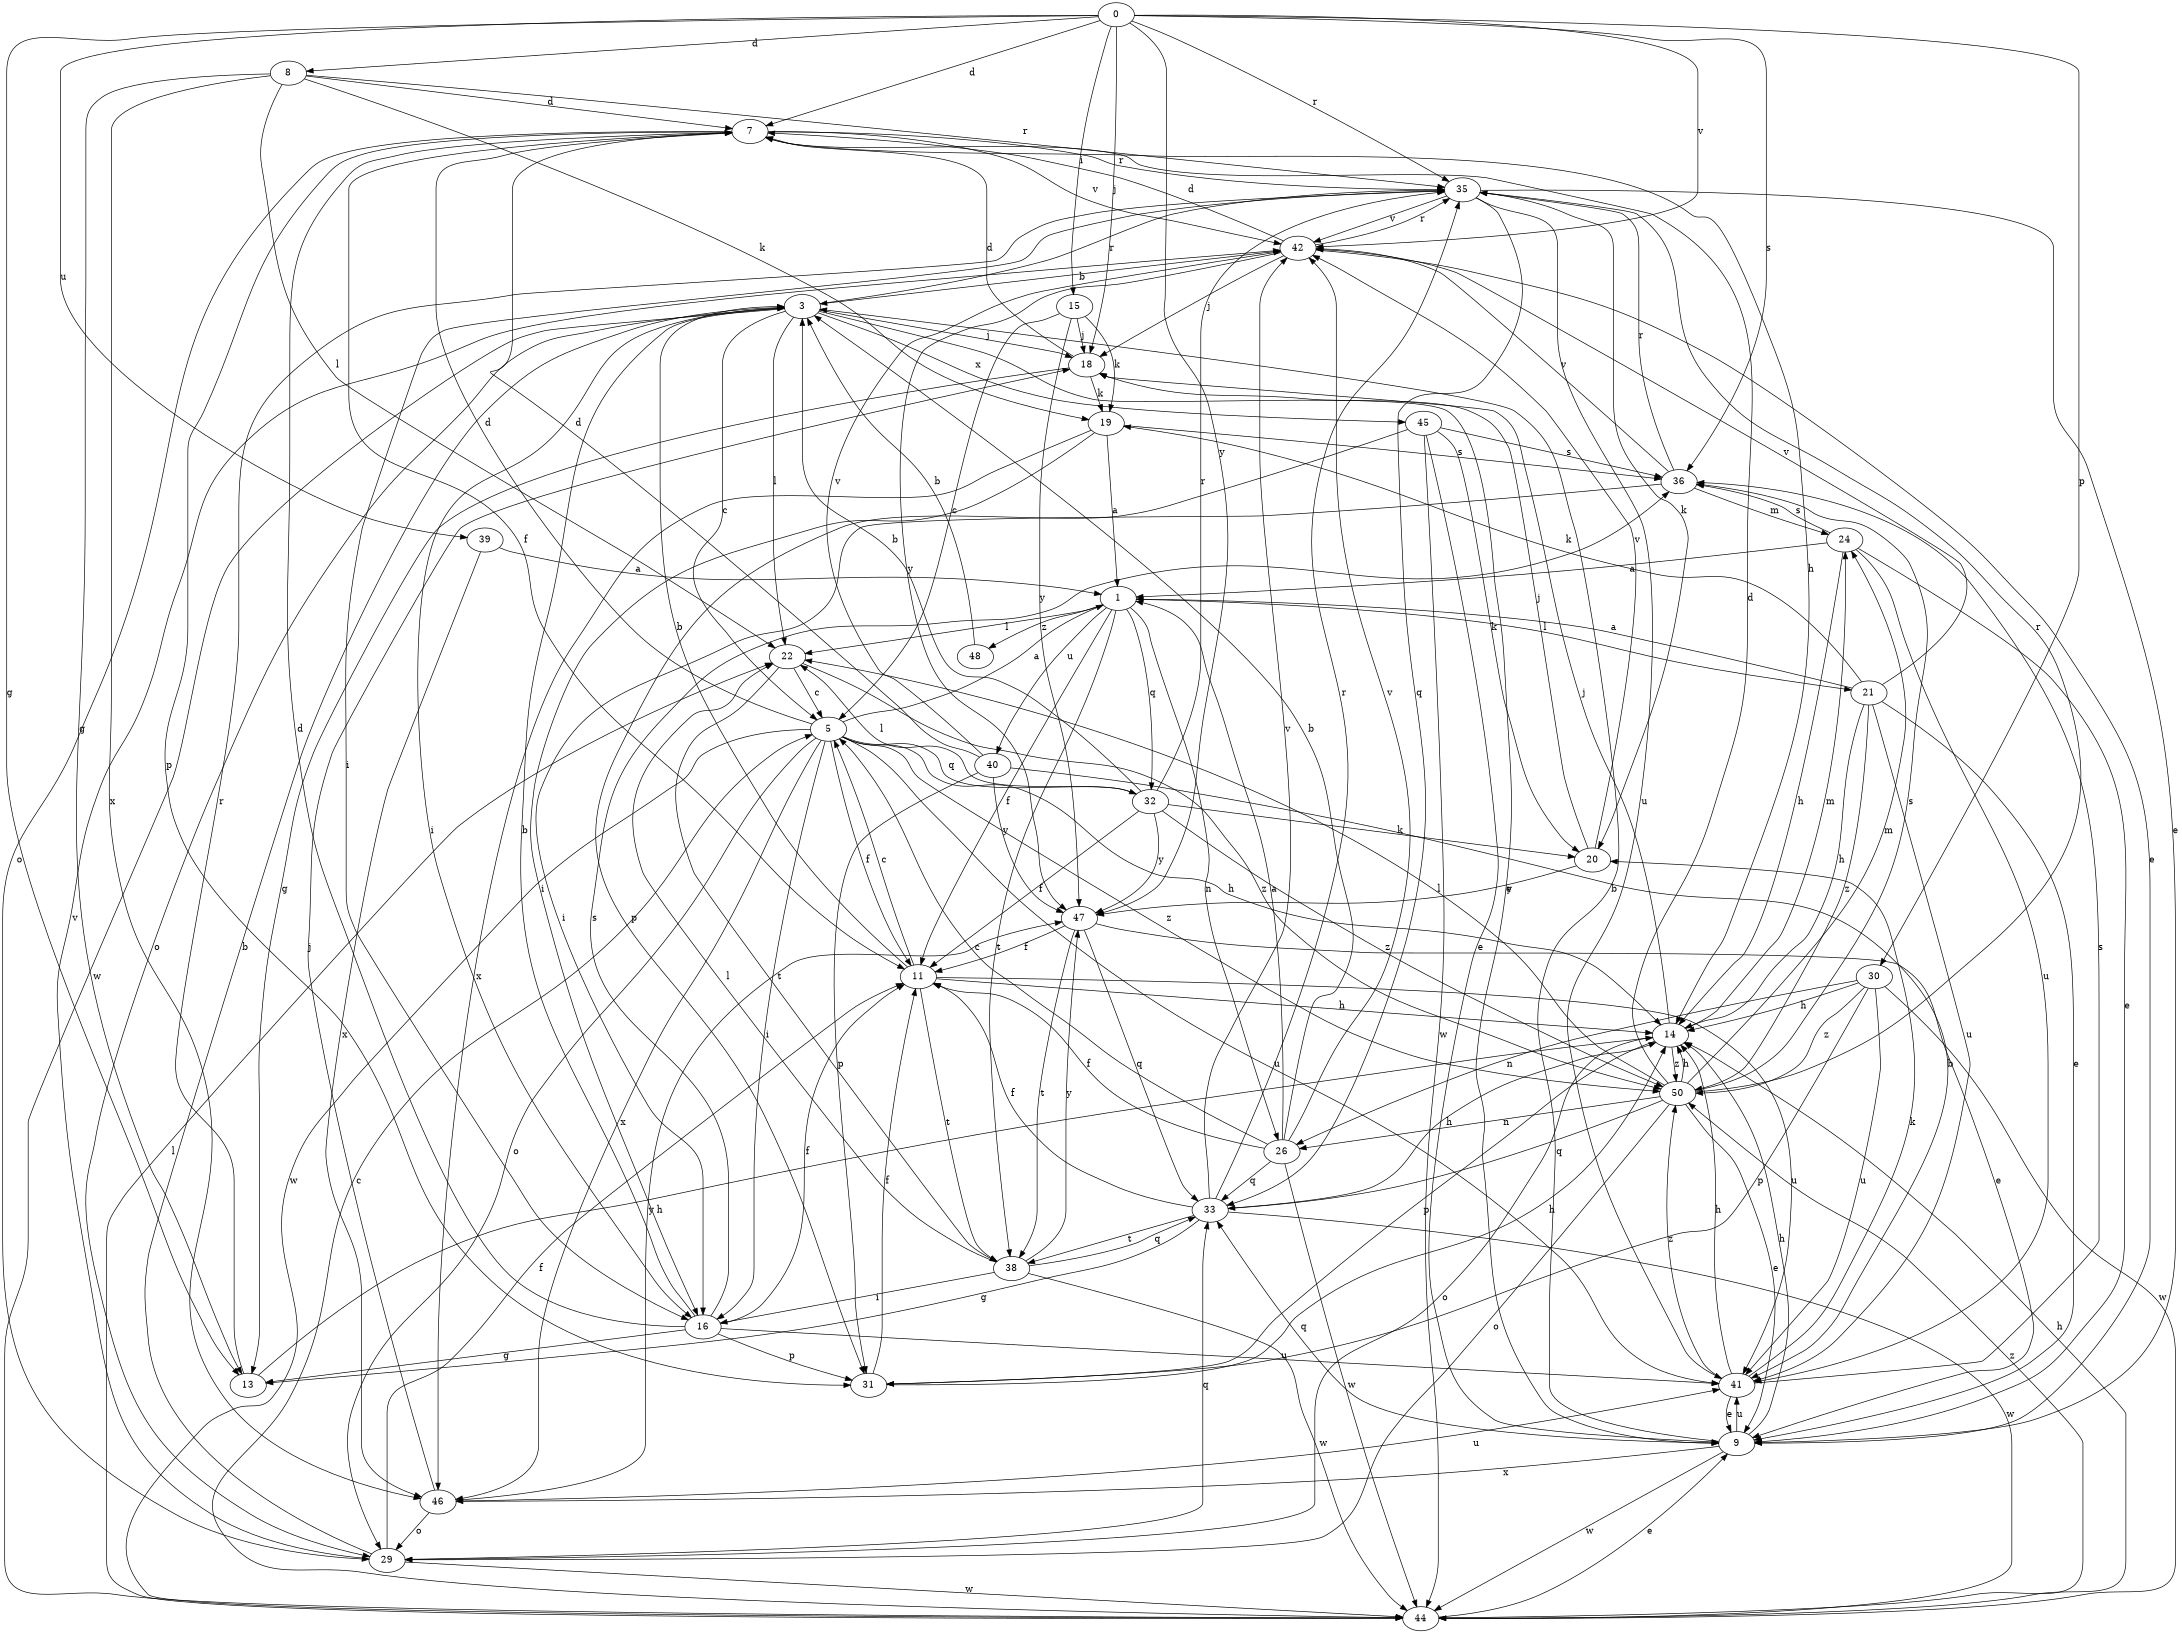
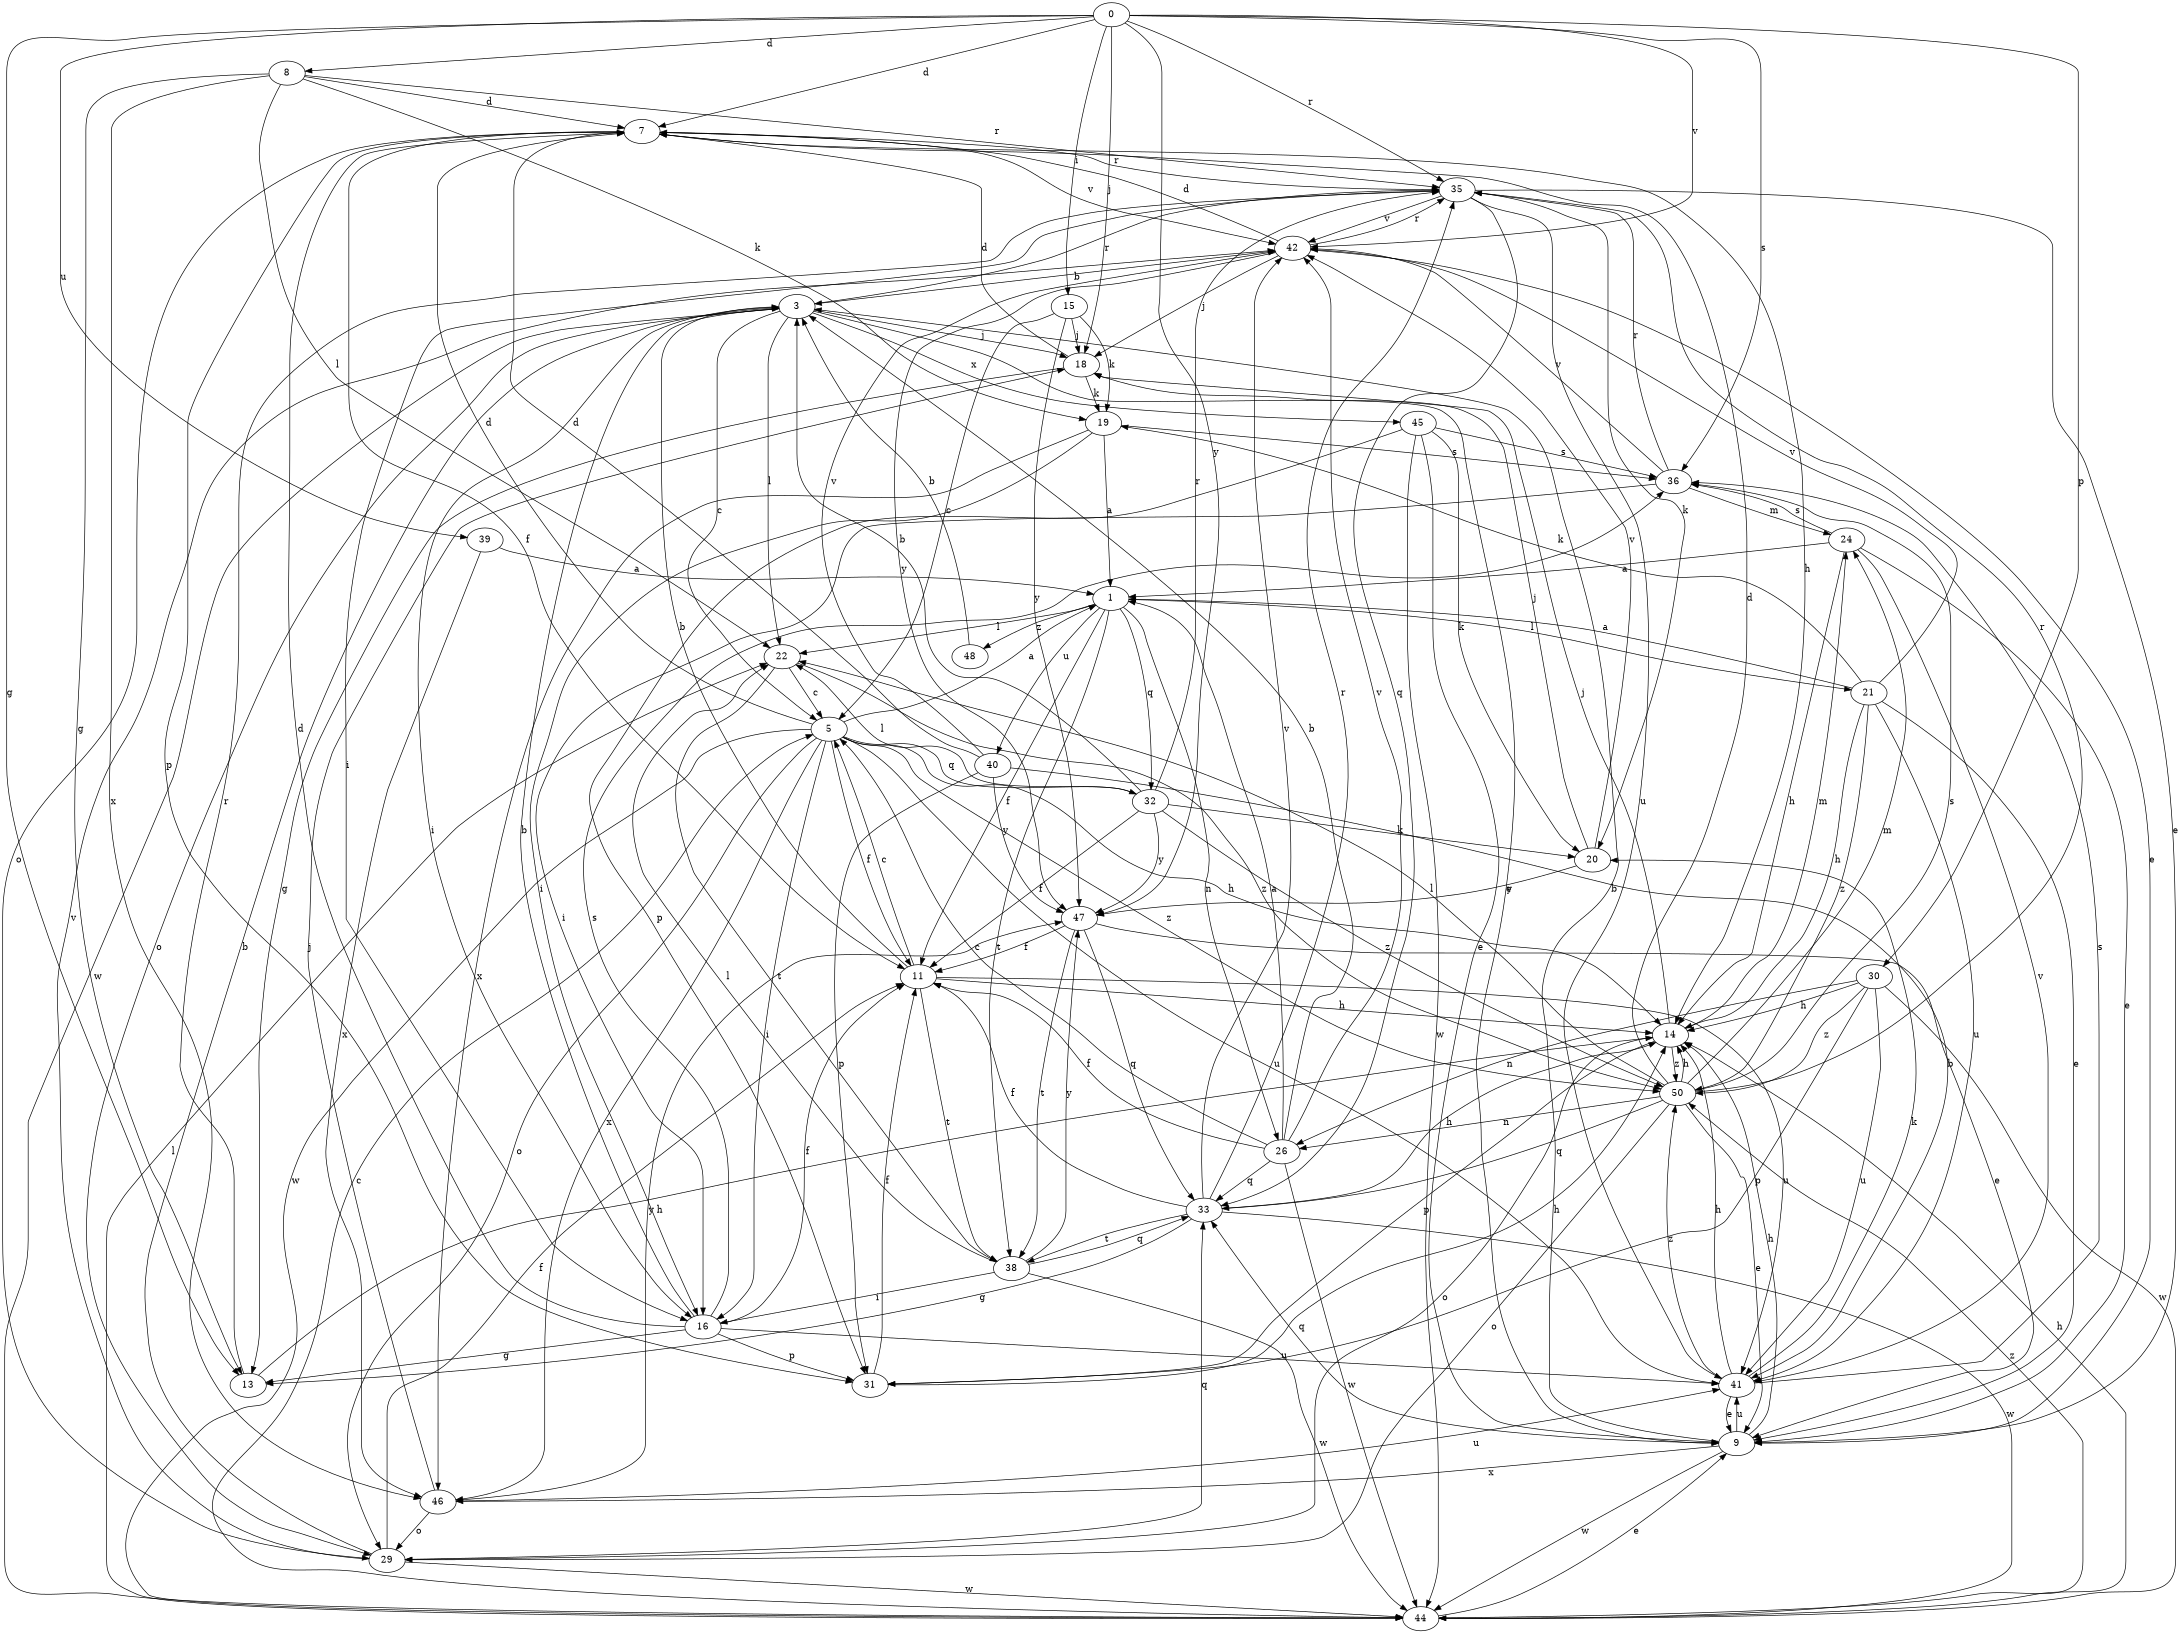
(2047, 977) -> (2041, 977)
